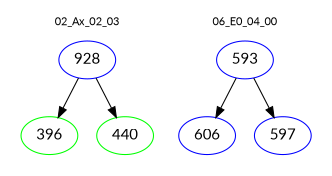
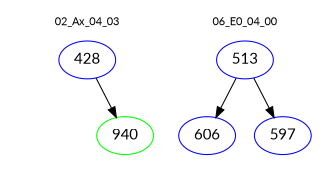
(87, 23) -> (87, 23)
(87, 60) -> (87, 60)
(245, 60) -> (245, 60)
(49, 136) -> none
(125, 136) -> (125, 136)
